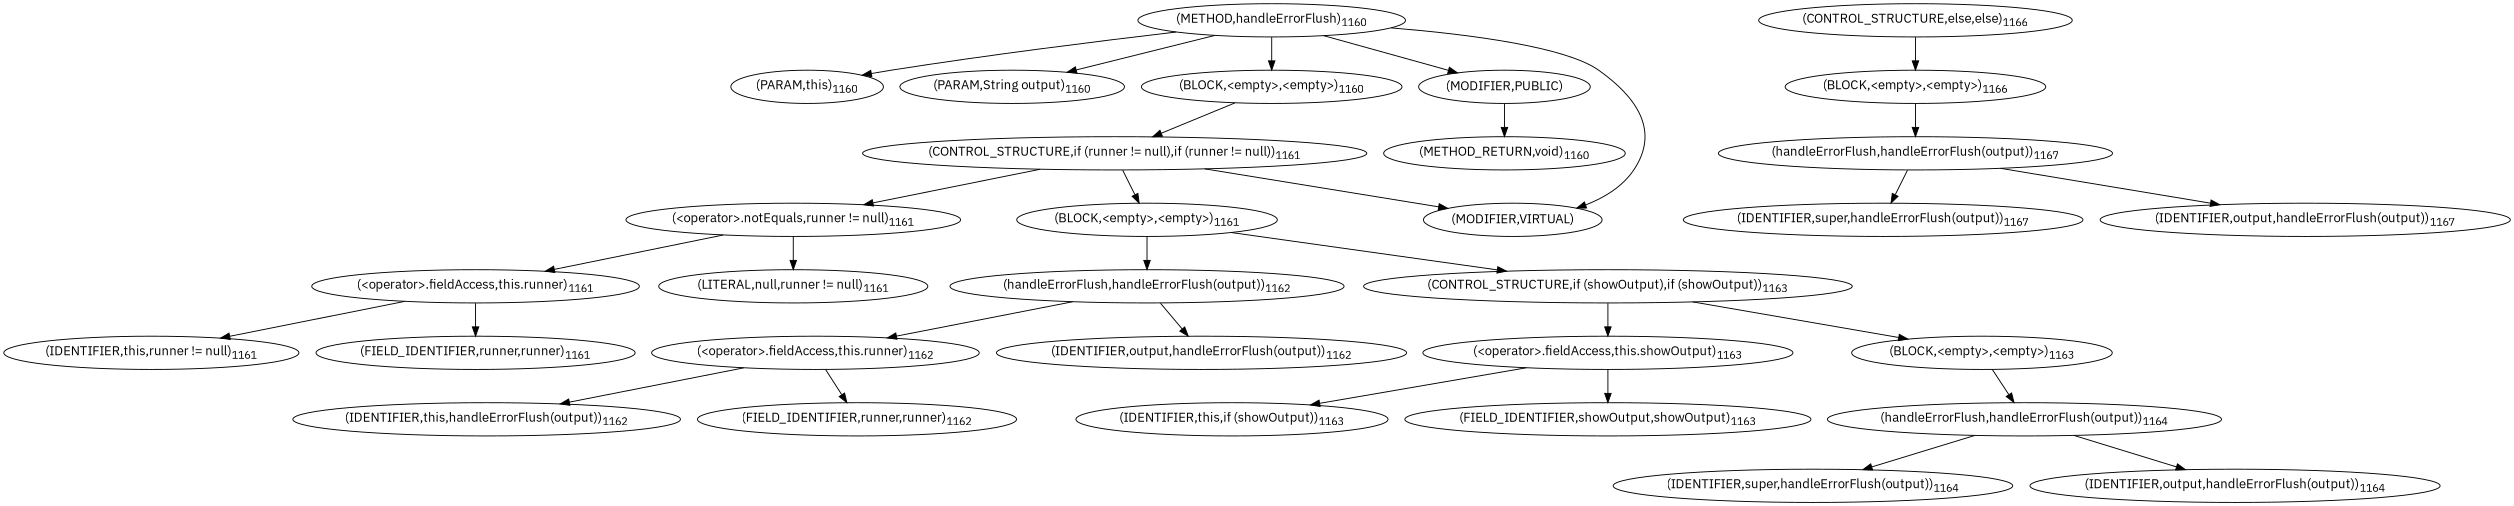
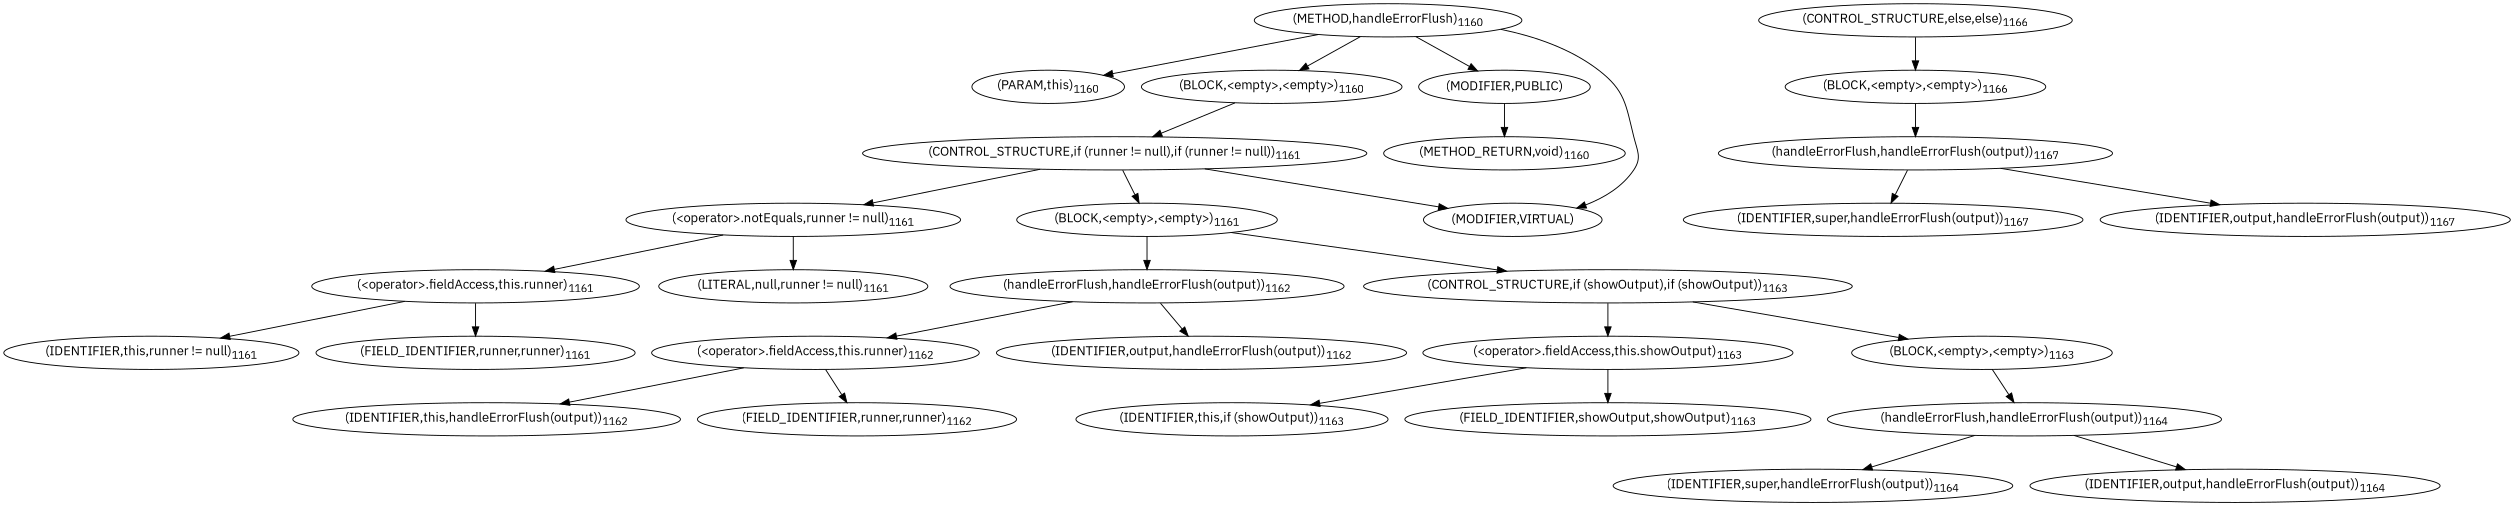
(1012, 87) -> none
